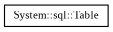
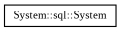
(56, 16) -> (60, 16)
